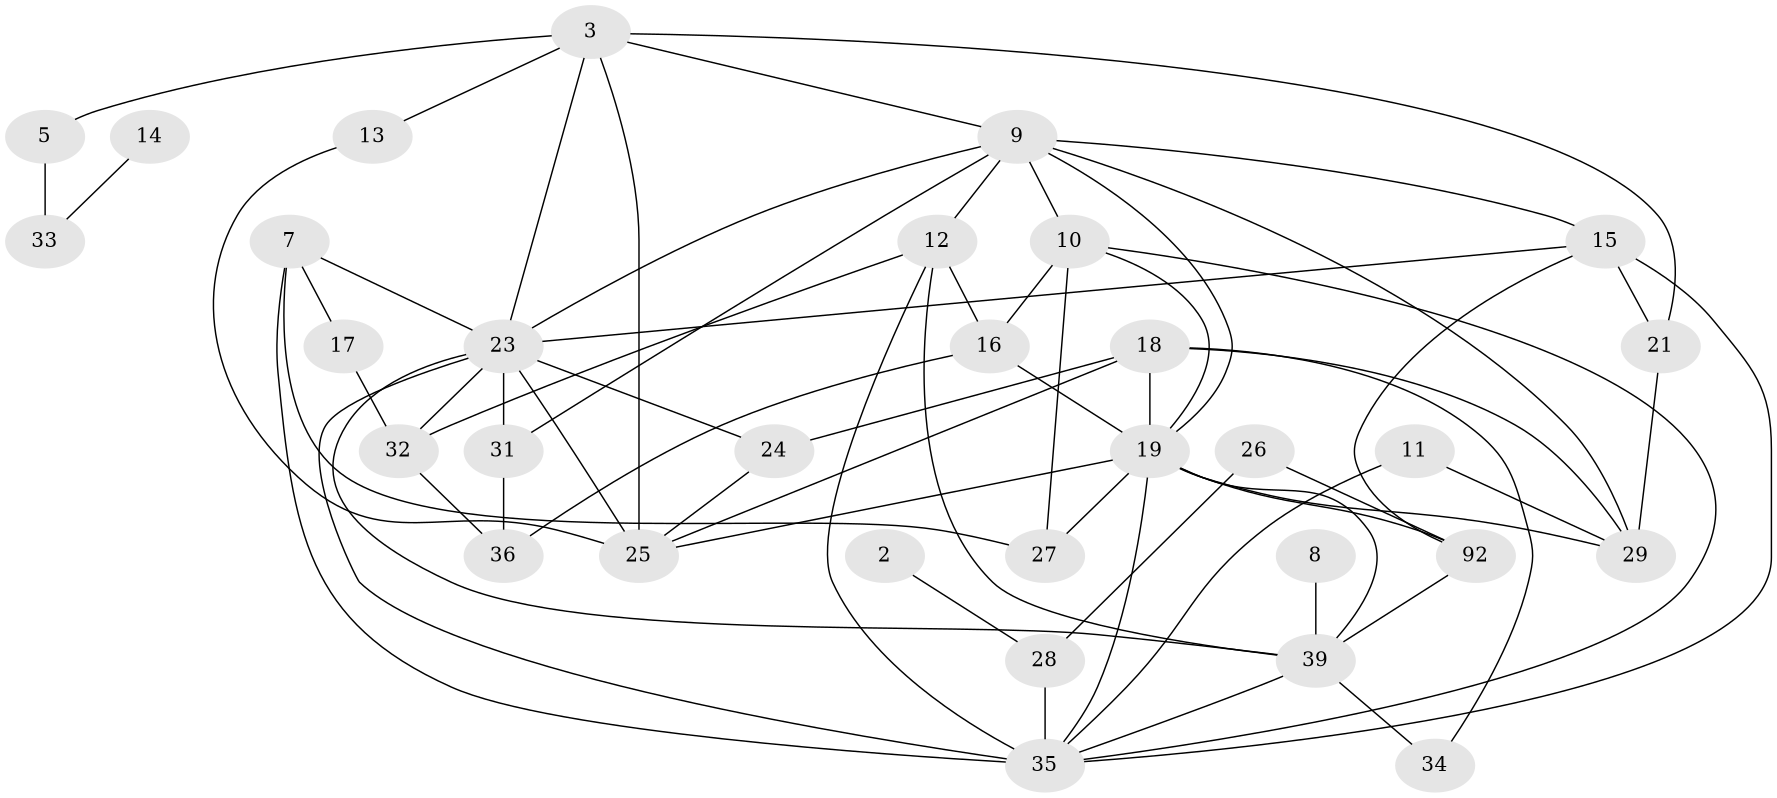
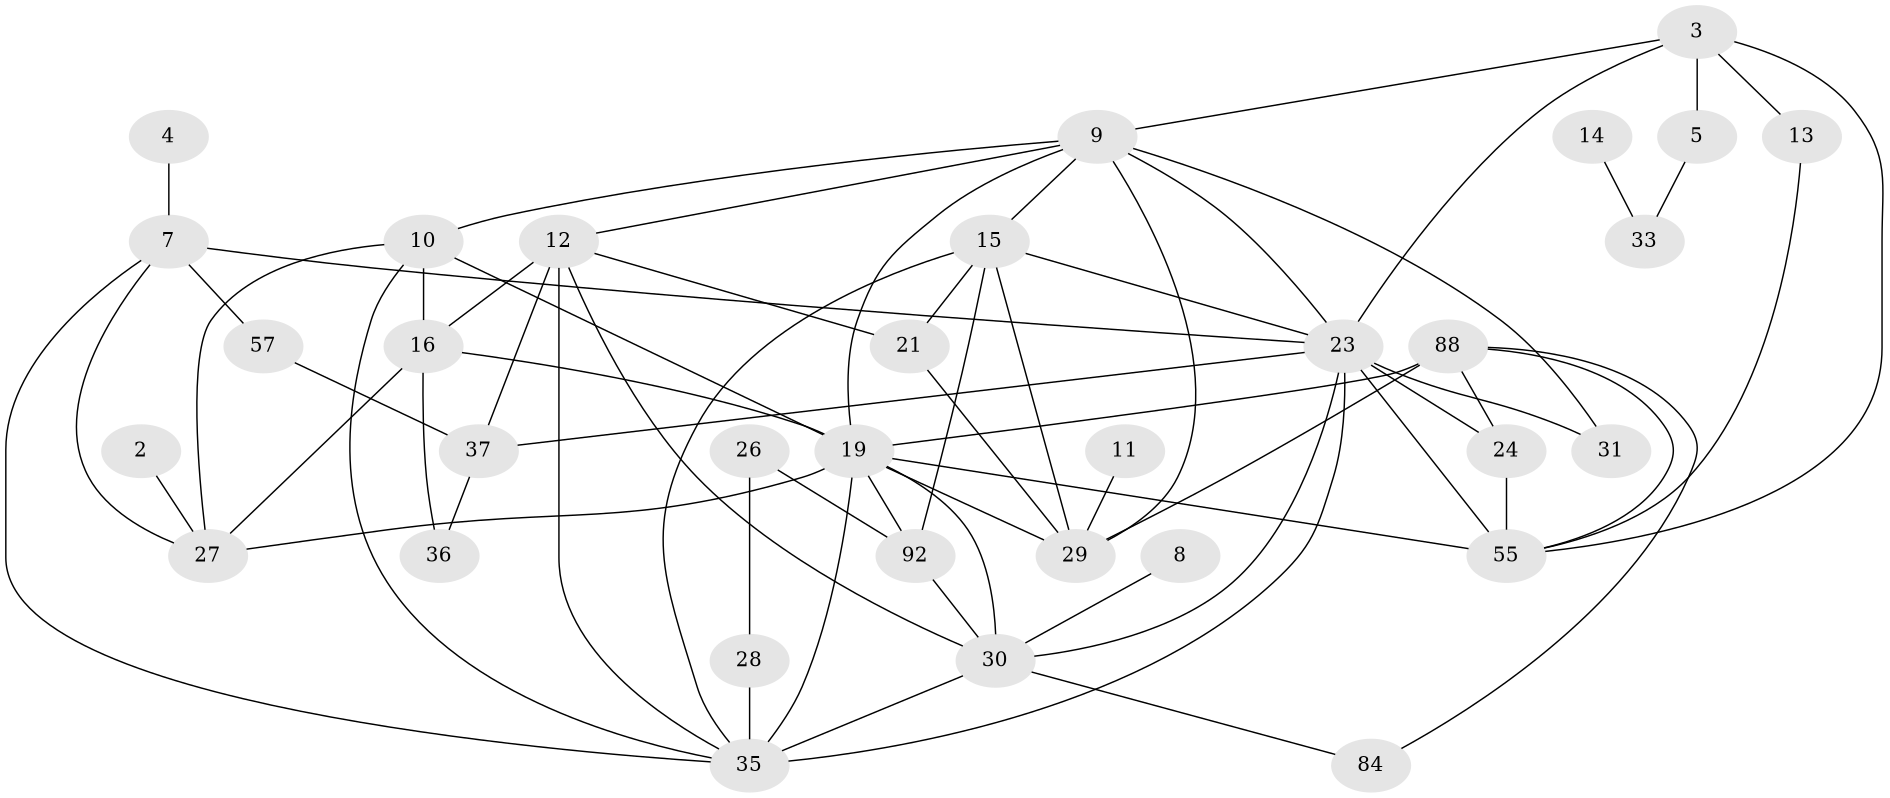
(1212, 73) -> (720, 290)
none -> (169, 137)
(344, 346) -> (263, 346)
(1150, 346) -> (1448, 346)
none -> (1033, 399)
none -> (316, 451)
(399, 451) -> (479, 451)
(504, 504) -> none
(639, 556) -> (1506, 556)
(1207, 584) -> none
(965, 609) -> (175, 504)
(1316, 661) -> (996, 661)
(1435, 766) -> (1371, 766)
